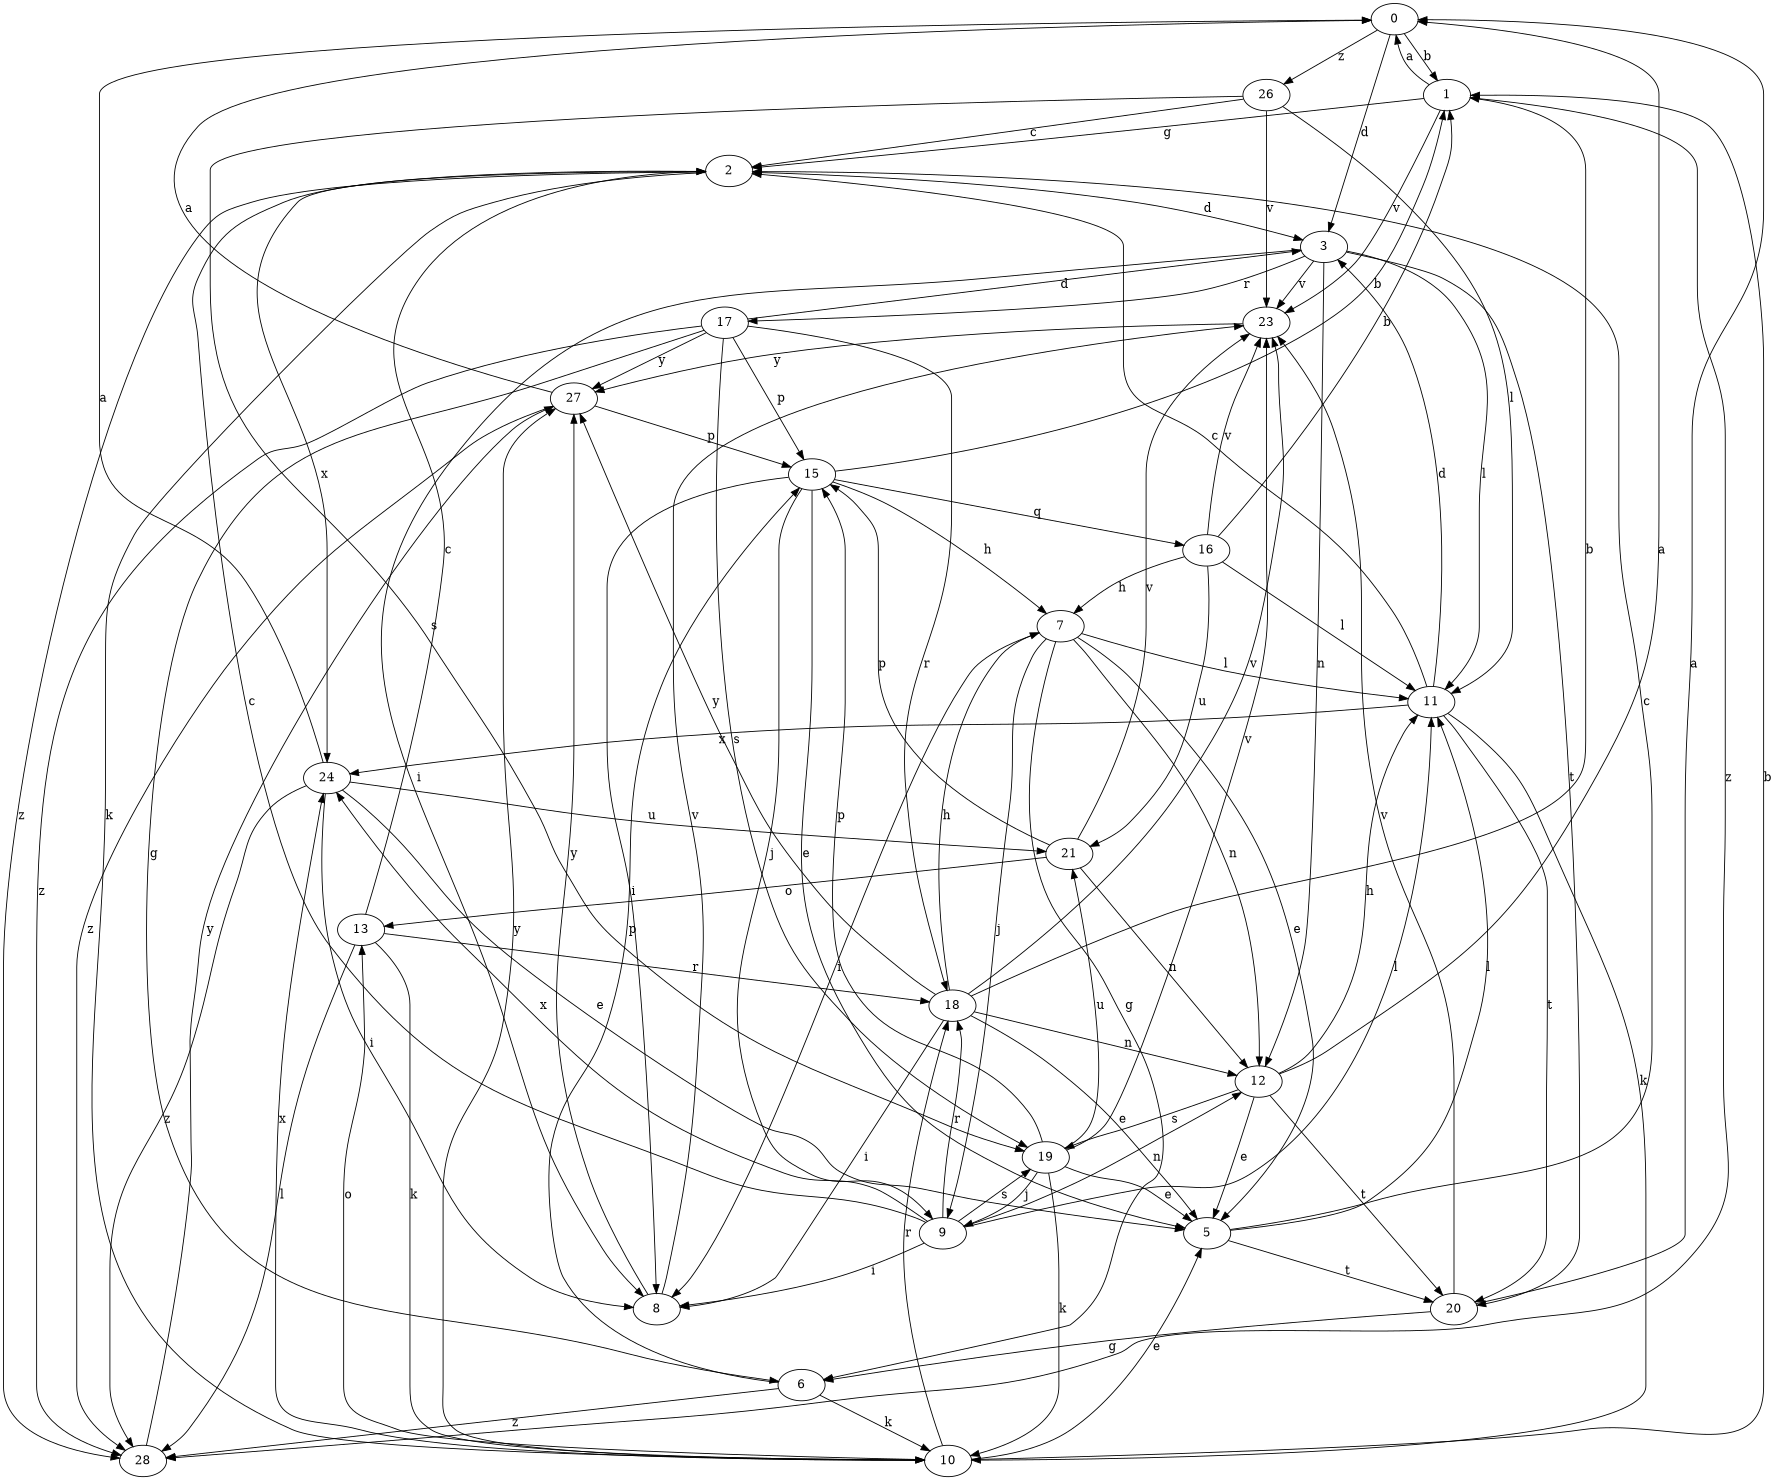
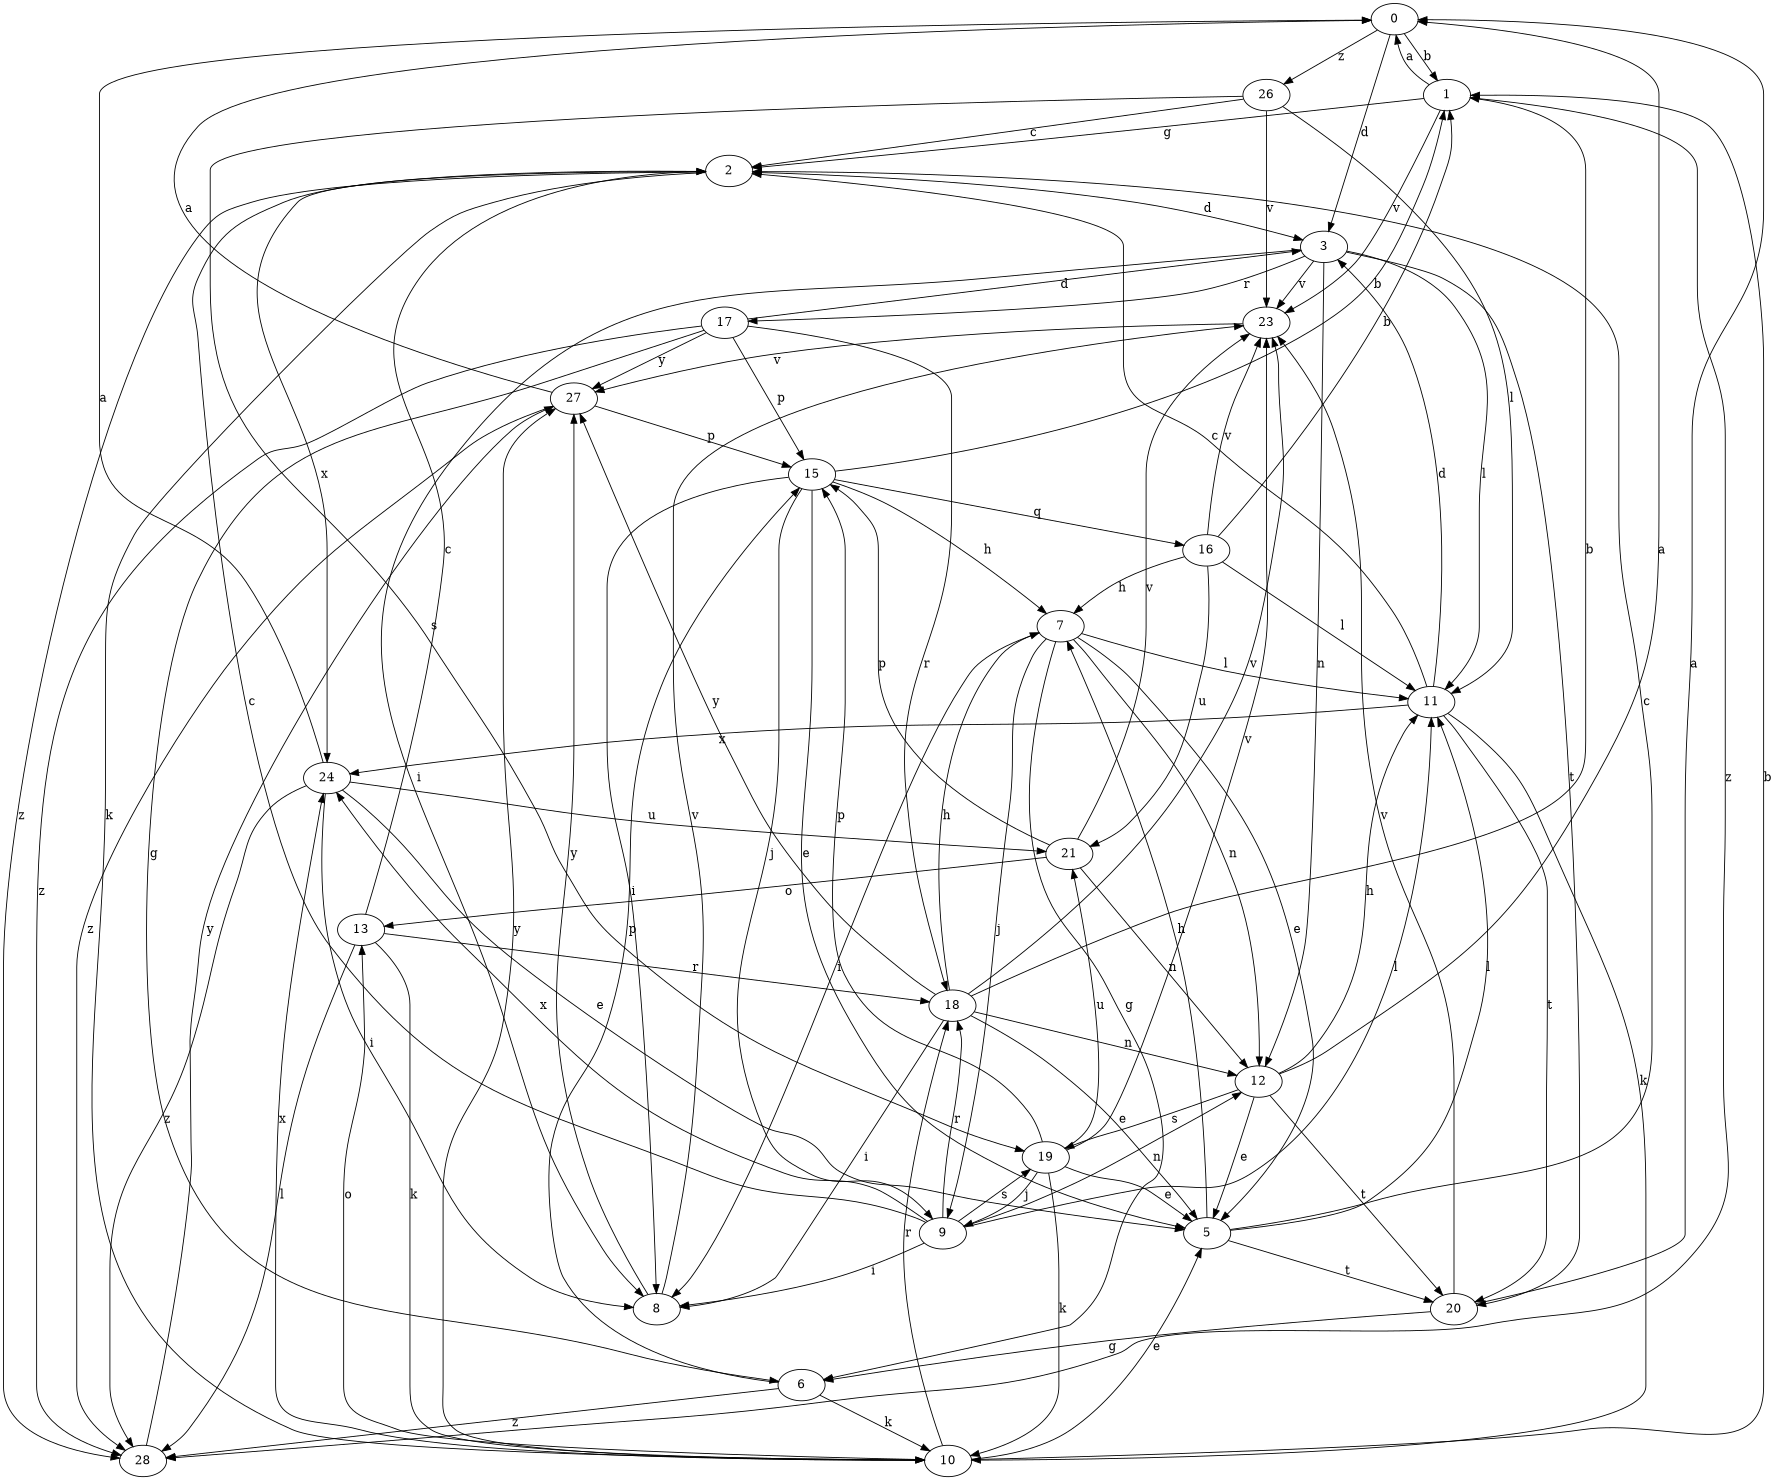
(778, 361) -> (778, 361)
(743, 798) -> none
none -> (1172, 926)
